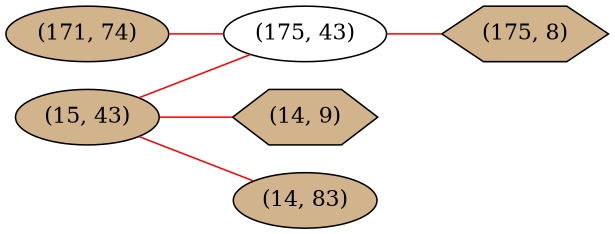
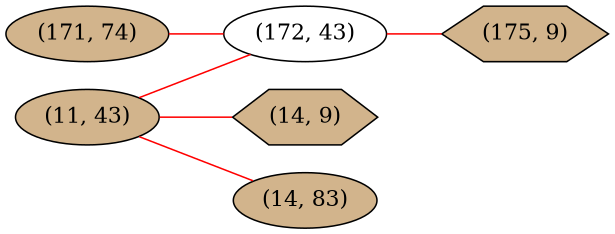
(305, 34) -> (305, 34)
(525, 34) -> (525, 34)
(87, 117) -> (87, 117)
